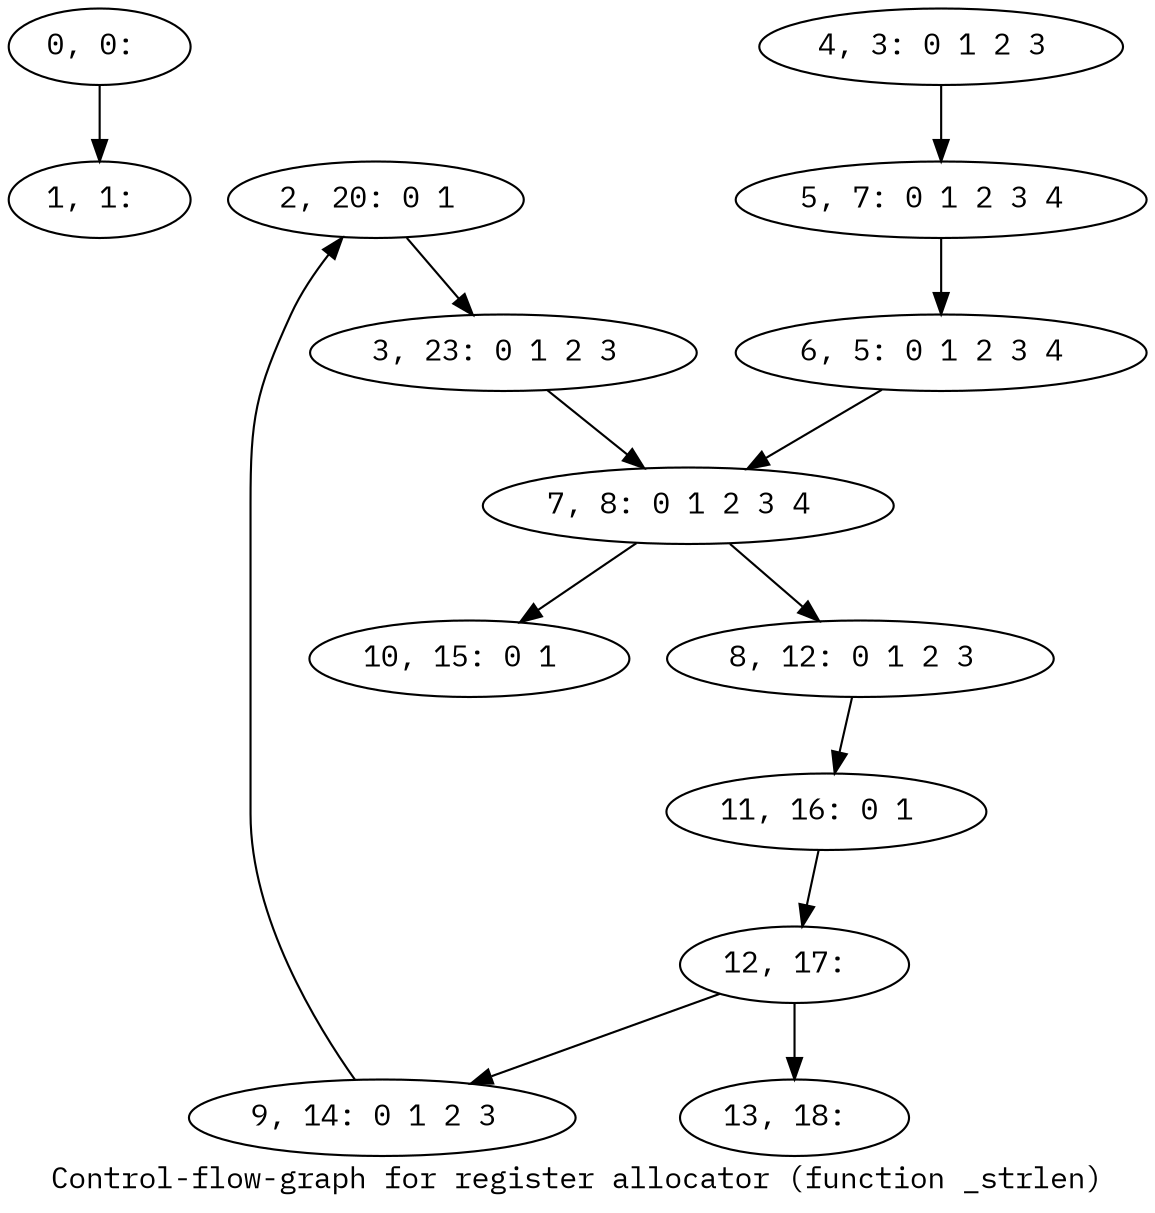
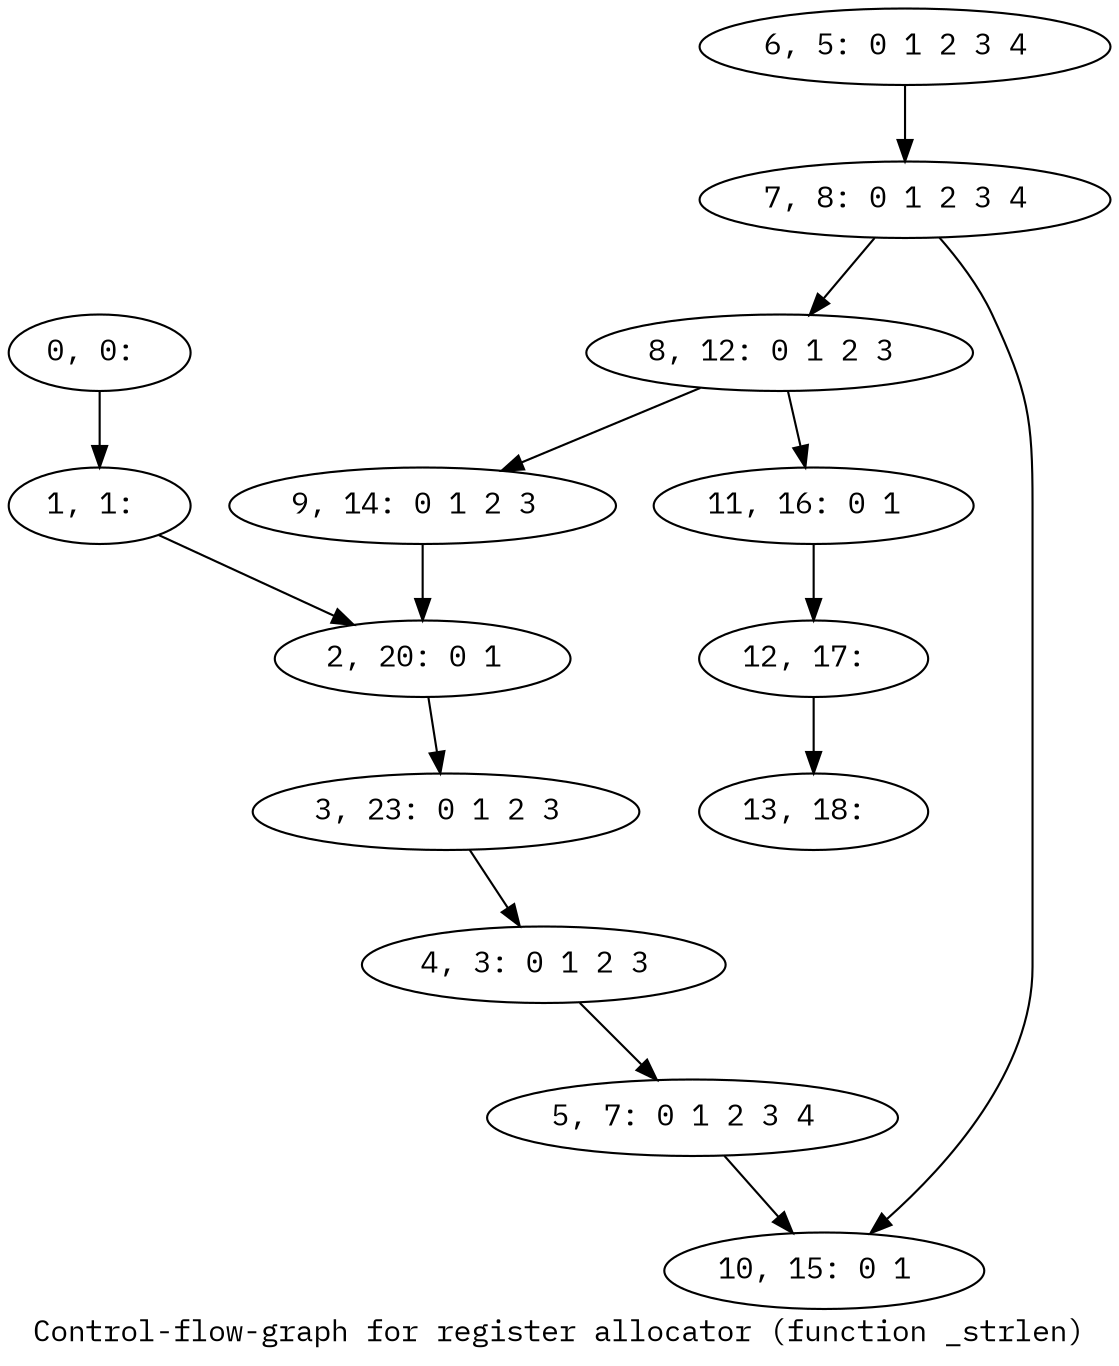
(941, 266) -> (751, 1186)
(587, 422) -> (489, 879)
none -> (246, 575)
(606, 1035) -> (611, 425)
